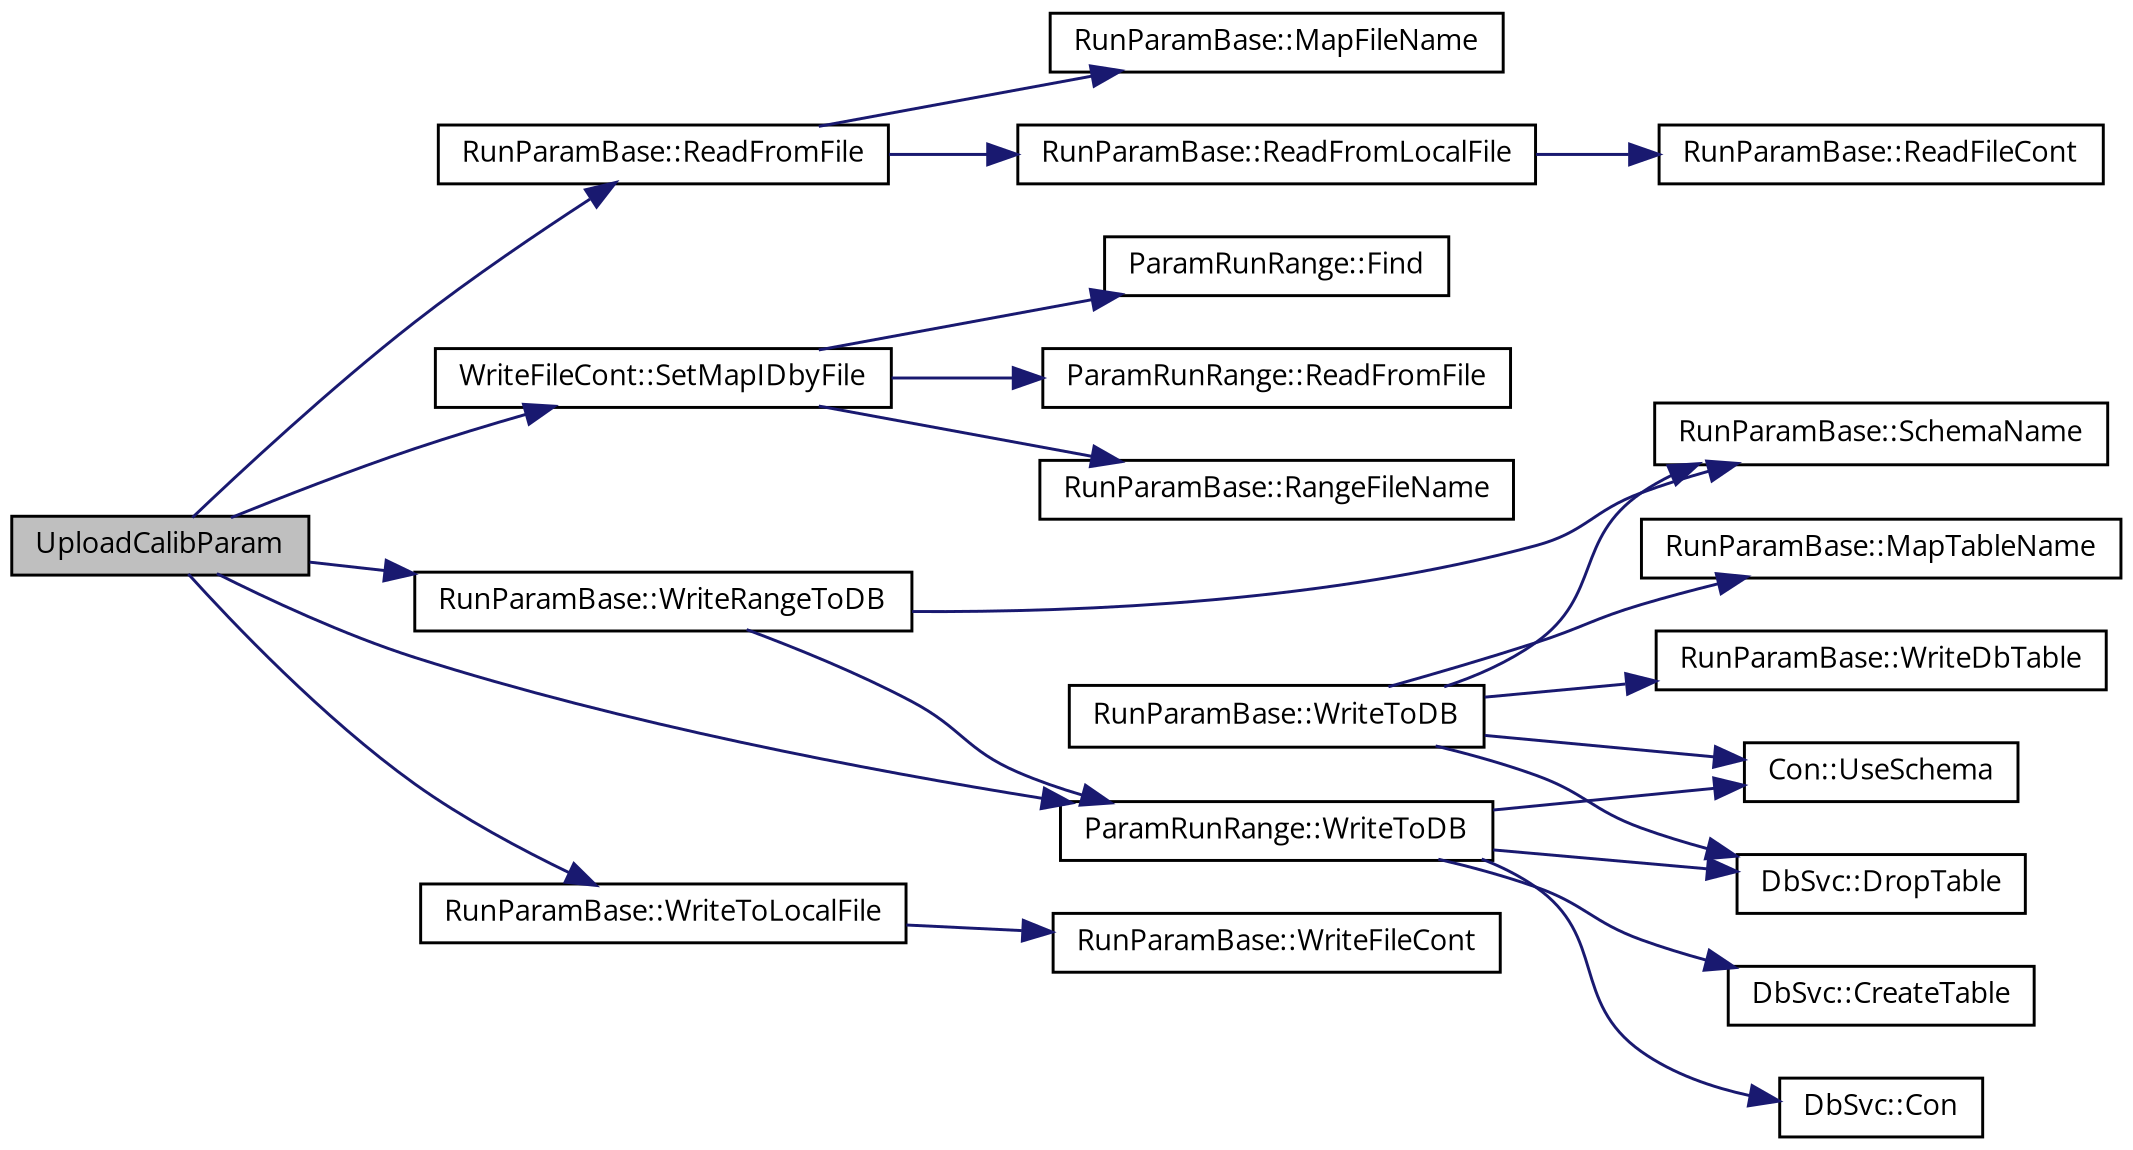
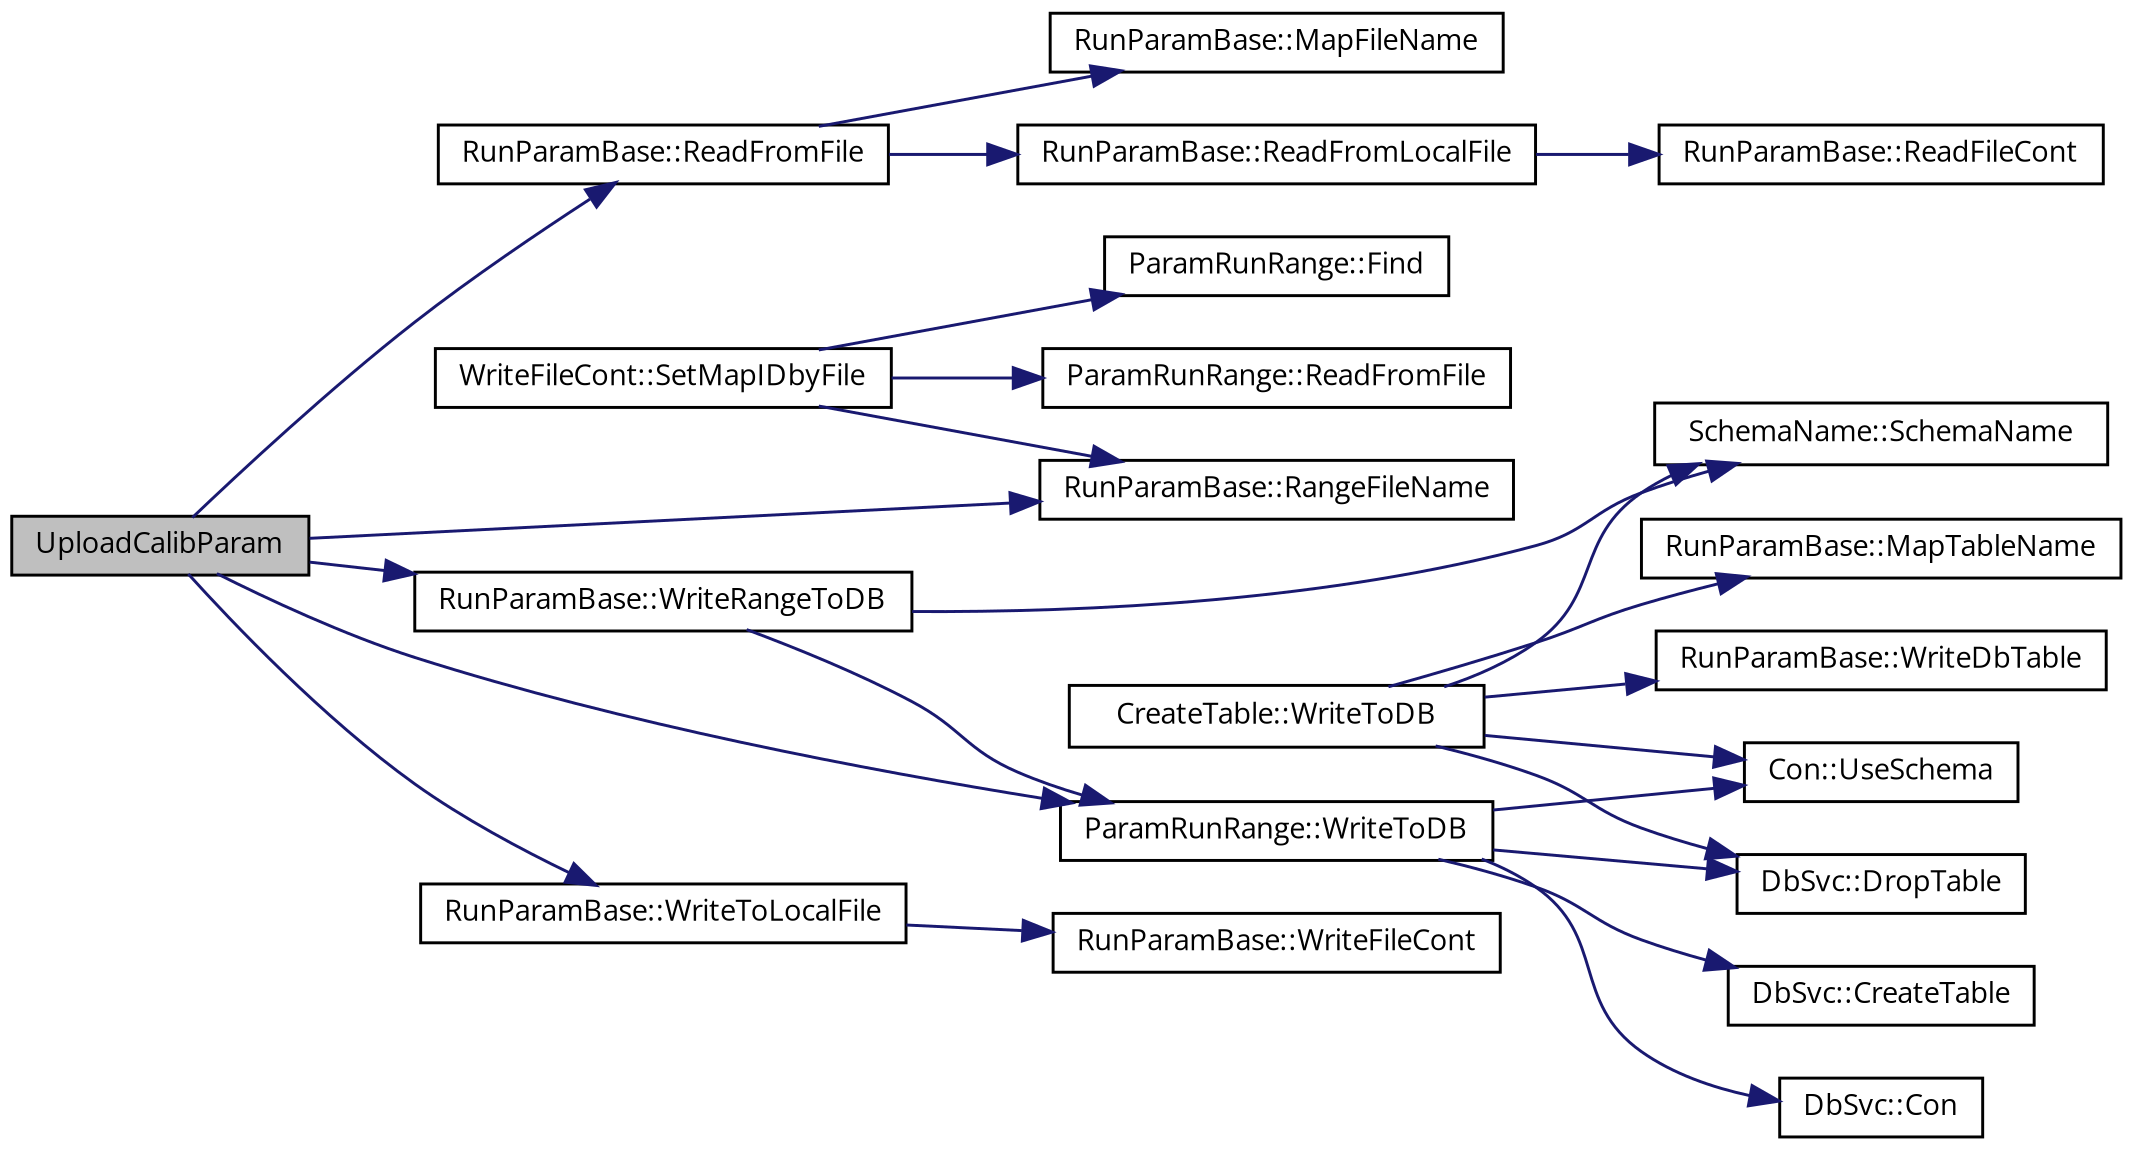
(1881, 434) -> (1881, 434)
(377, 462) -> (660, 521)
(1277, 716) -> (1277, 716)
